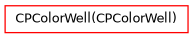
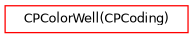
(97, 19) -> (97, 19)
